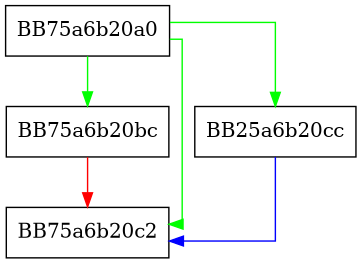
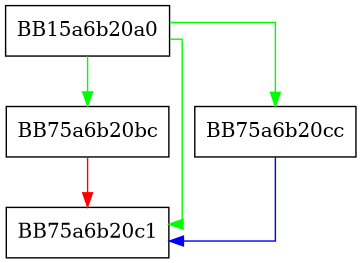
(88, 31) -> (88, 31)
(275, 132) -> (275, 132)
(88, 233) -> (88, 233)
